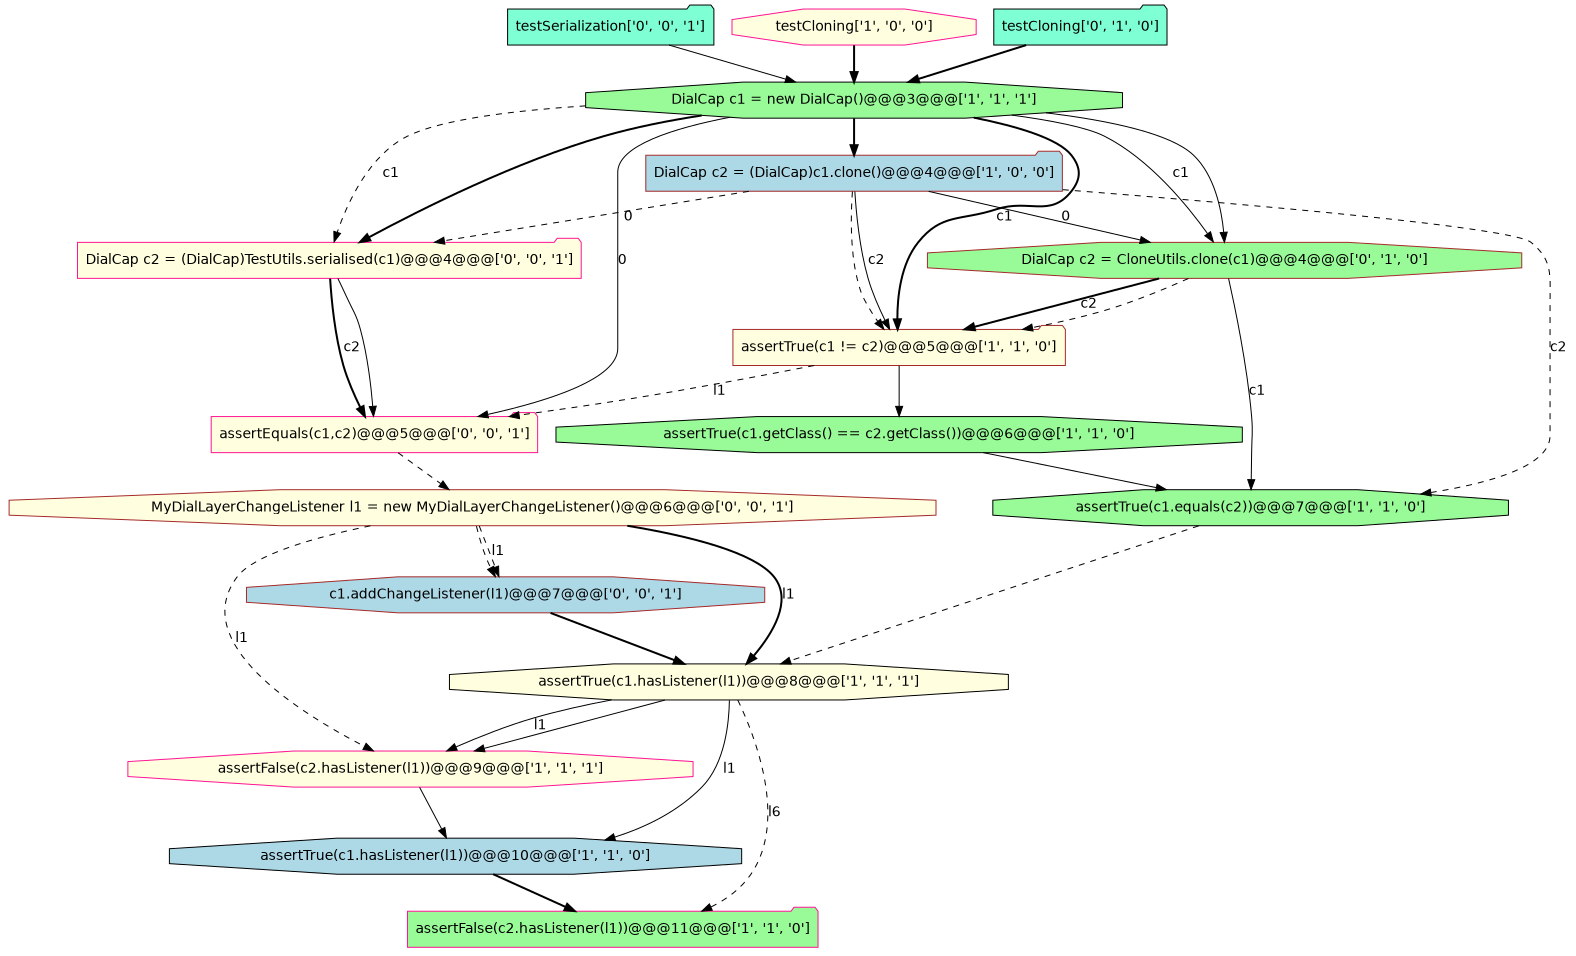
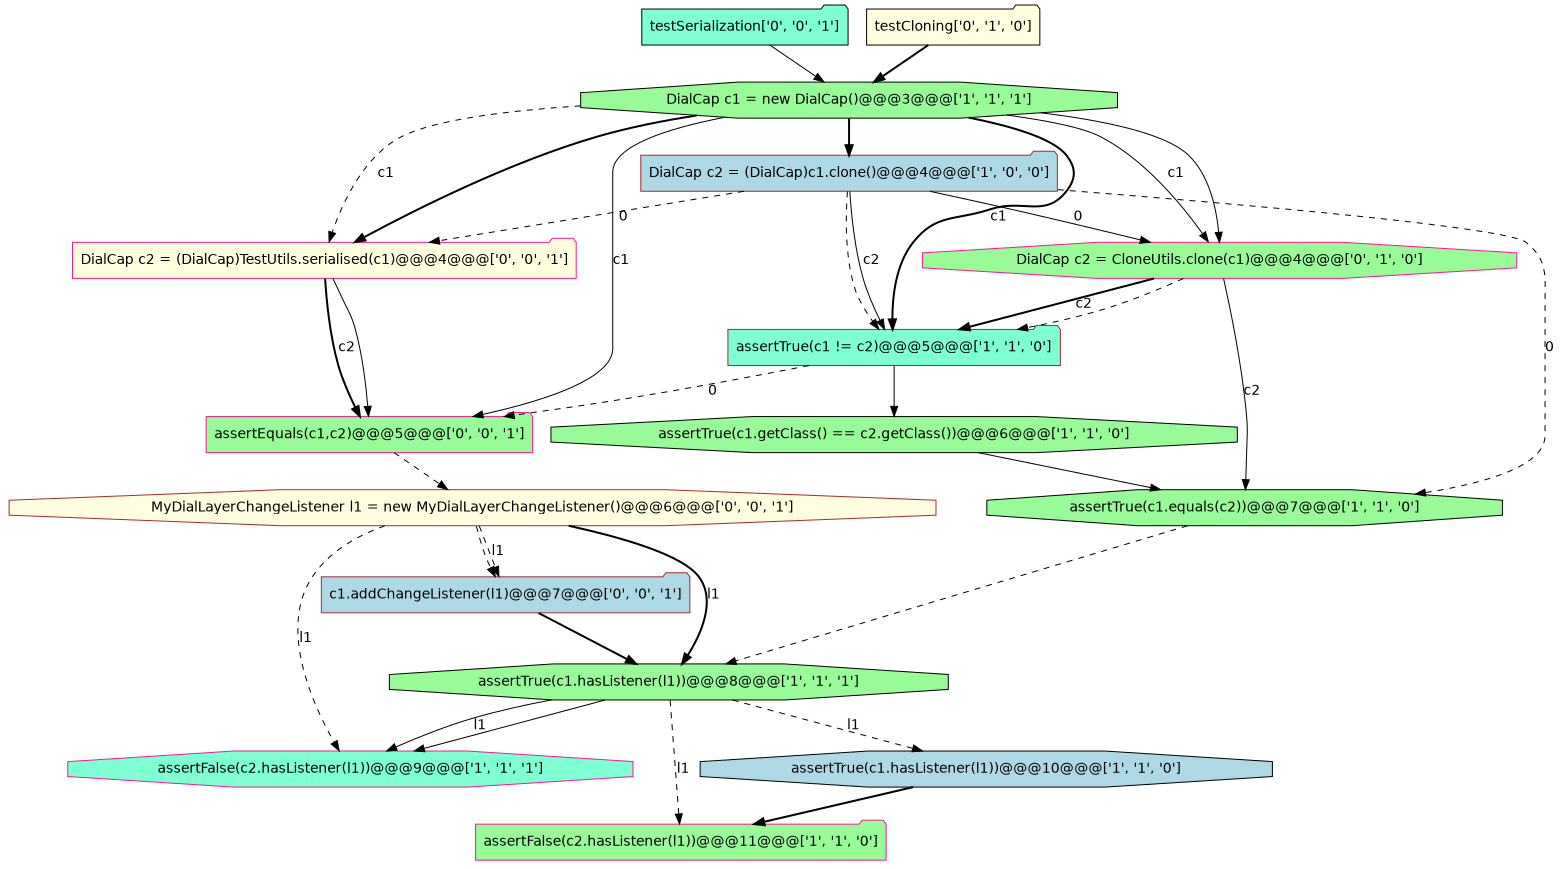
(854, 27) -> none
(1080, 27) -> (953, 27)
(623, 260) -> (621, 260)
(1225, 260) -> (1220, 260)
(899, 347) -> (894, 347)
(1559, 347) -> (1550, 347)
(719, 391) -> (713, 391)
(1257, 391) -> (1252, 391)
(374, 435) -> (369, 435)
(506, 595) -> (506, 595)
(729, 682) -> (669, 682)
(410, 769) -> (350, 769)
(699, 790) -> (823, 724)
(431, 808) -> none
(774, 813) -> (683, 769)
